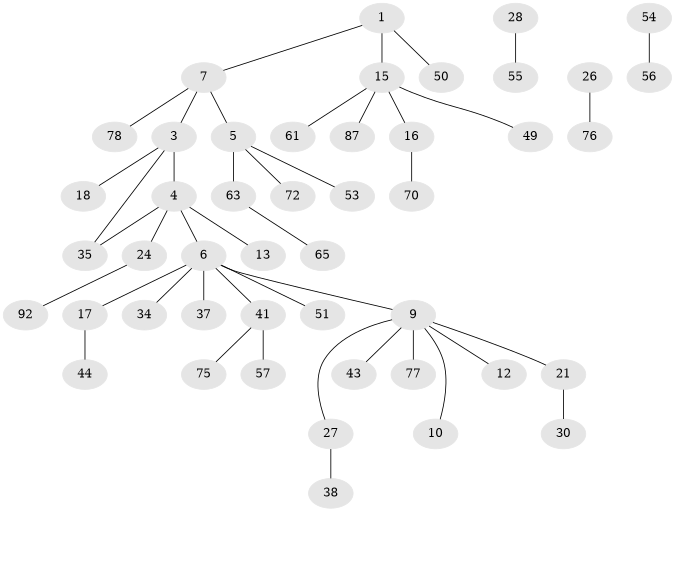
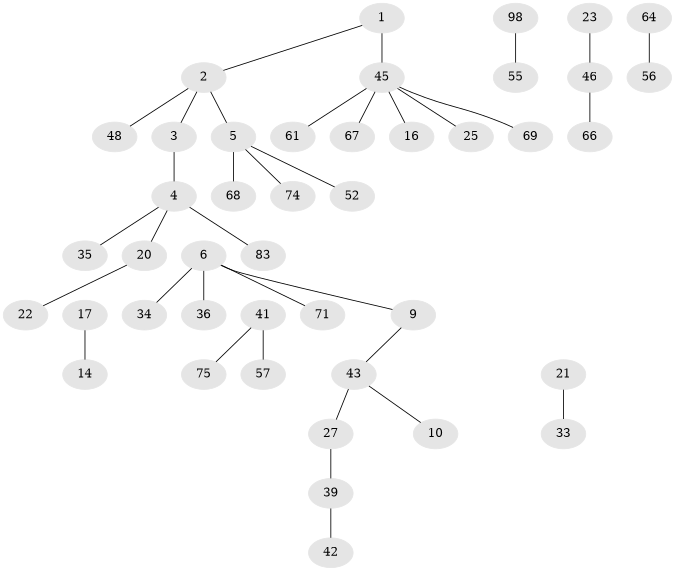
(516, 18) -> (516, 18)
none -> (590, 18)
(649, 18) -> (649, 18)
(204, 78) -> (204, 78)
(382, 78) -> (382, 78)
(441, 78) -> none
(590, 78) -> (590, 78)
(115, 137) -> (115, 137)
(352, 137) -> (352, 137)
none -> (471, 137)
(530, 137) -> (530, 137)
(590, 137) -> (590, 137)
(83, 196) -> none
(130, 196) -> none
(233, 196) -> (233, 196)
(293, 196) -> (293, 196)
(352, 196) -> (352, 196)
(412, 196) -> none
(189, 226) -> none
(144, 256) -> (144, 256)
(263, 256) -> (263, 256)
(323, 256) -> none
(144, 285) -> none
(233, 285) -> none
(26, 315) -> (26, 315)
(204, 315) -> (204, 315)
(323, 315) -> (323, 315)
(490, 343) -> none
(330, 352) -> (342, 404)
(445, 371) -> (395, 404)
(85, 375) -> (85, 375)
(413, 375) -> none
(504, 375) -> none
(563, 434) -> (563, 434)
(331, 493) -> (331, 493)
none -> (331, 553)
